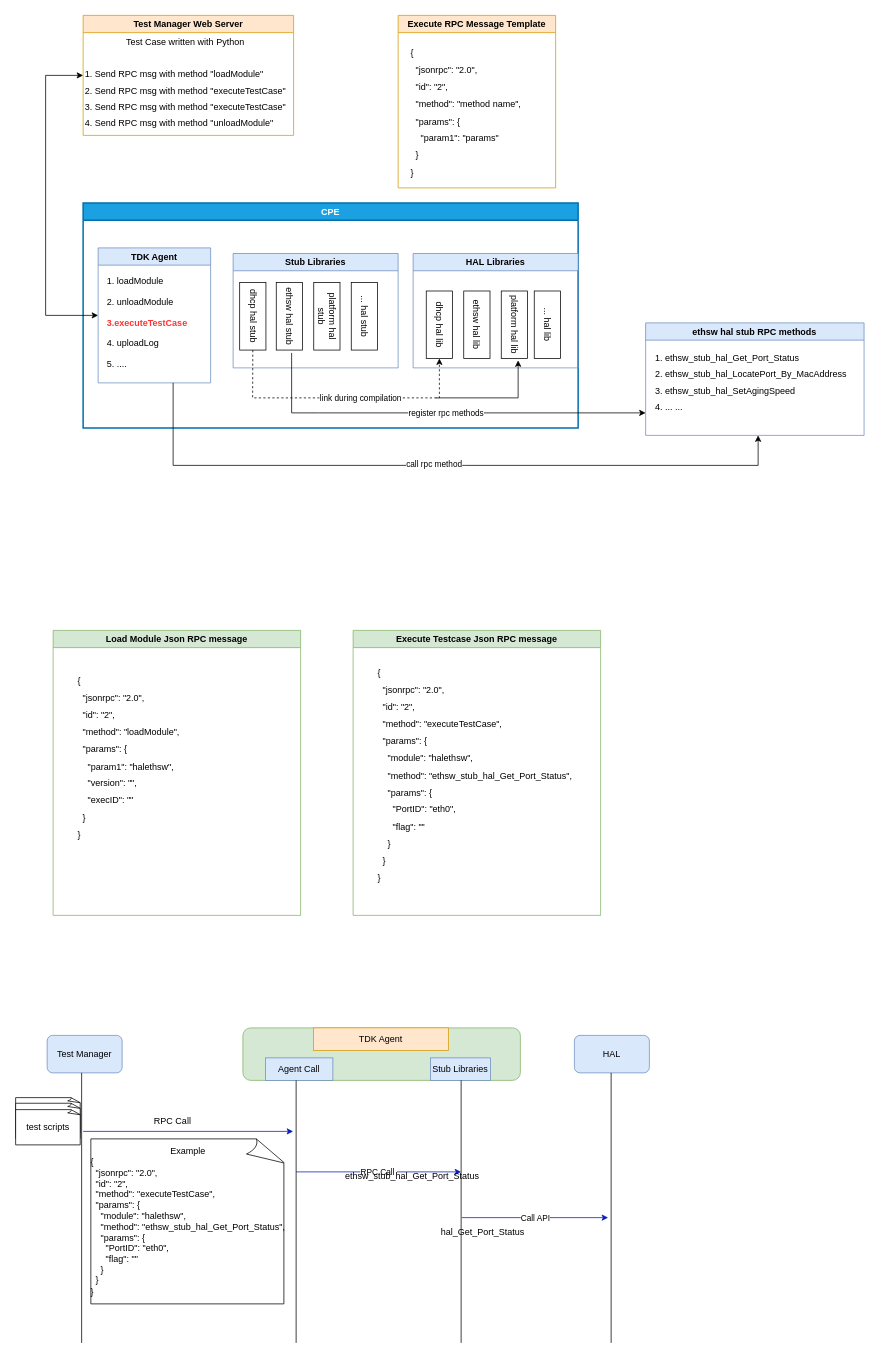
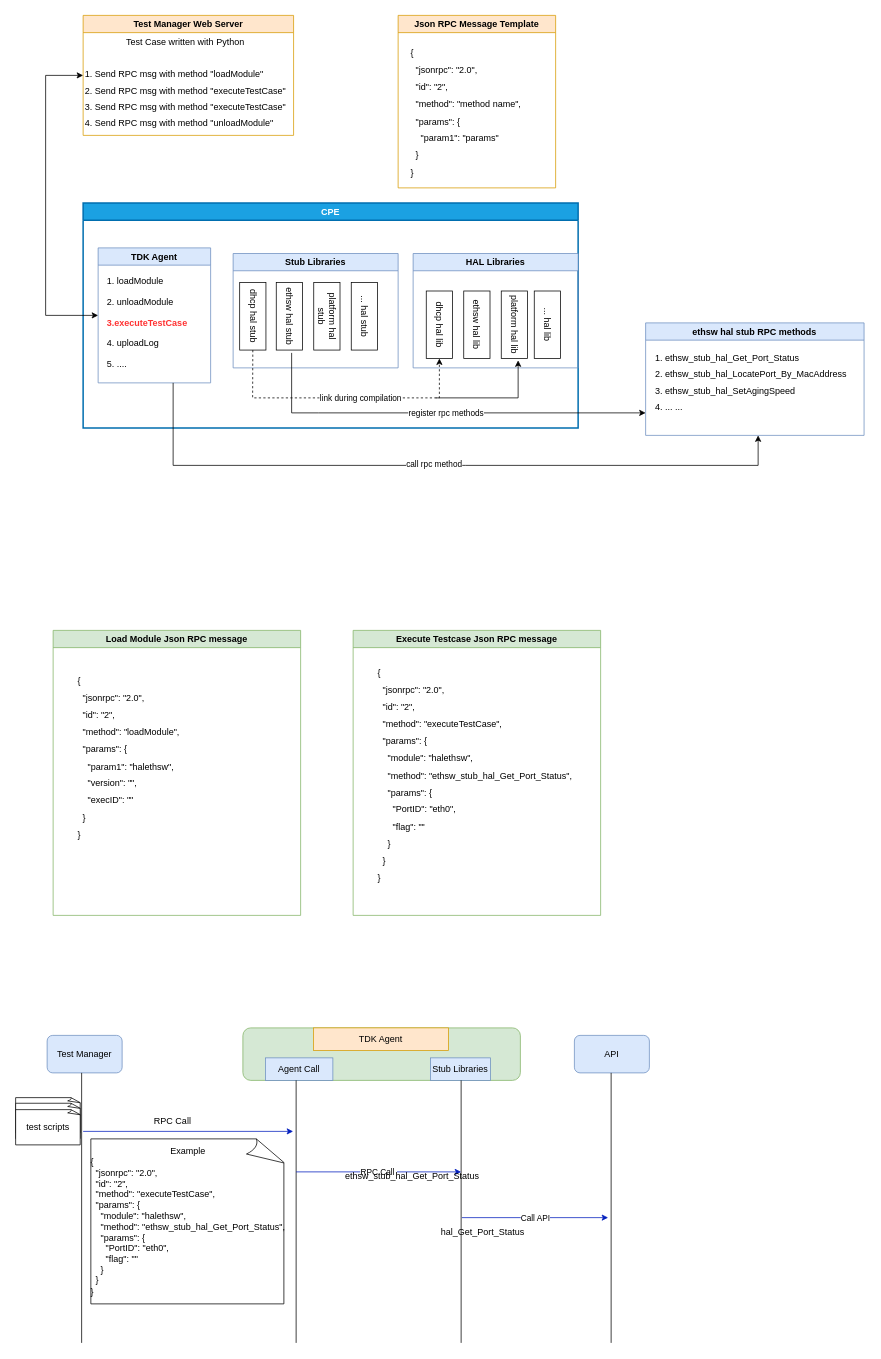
(477, 24) -> (477, 24)
(612, 1054) -> (612, 1054)
